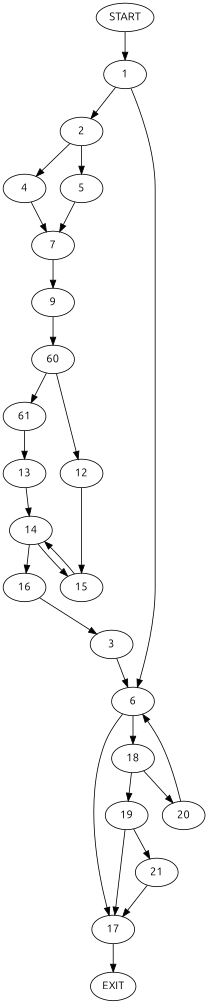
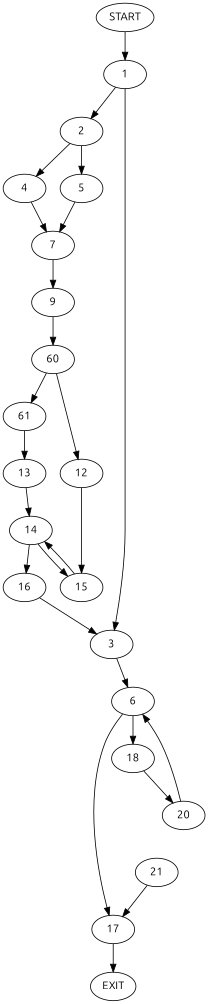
(155, 383) -> (125, 356)
(127, 815) -> none
